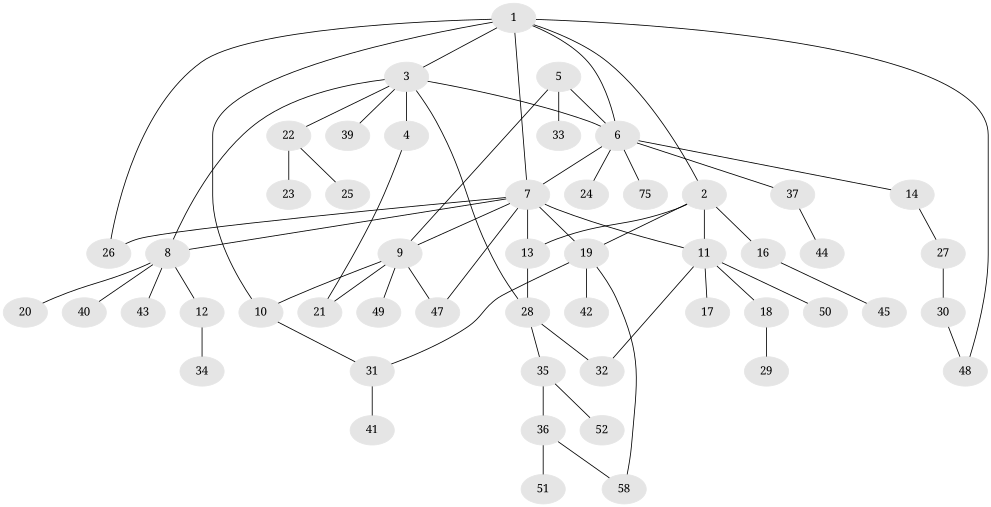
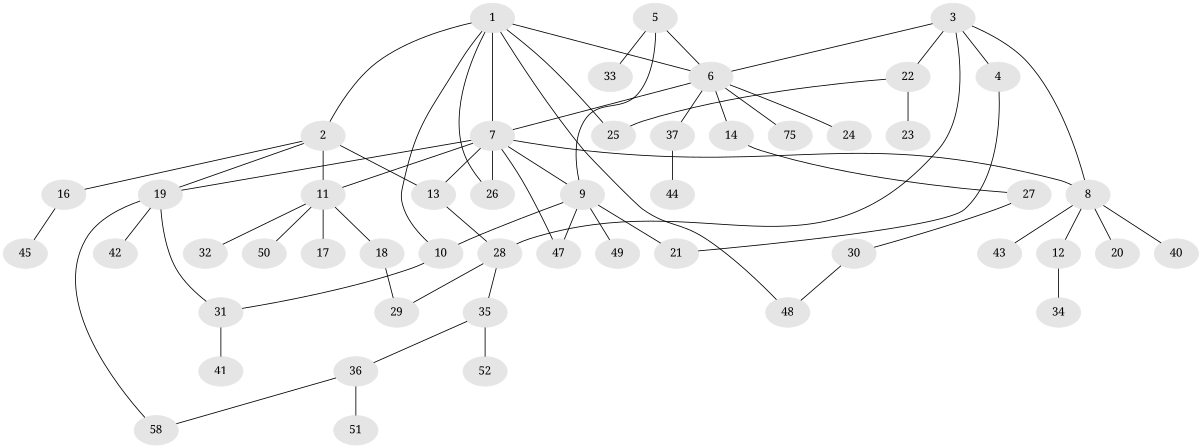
(460, 47) -> (557, 73)
(348, 136) -> none
(565, 342) -> (448, 283)
